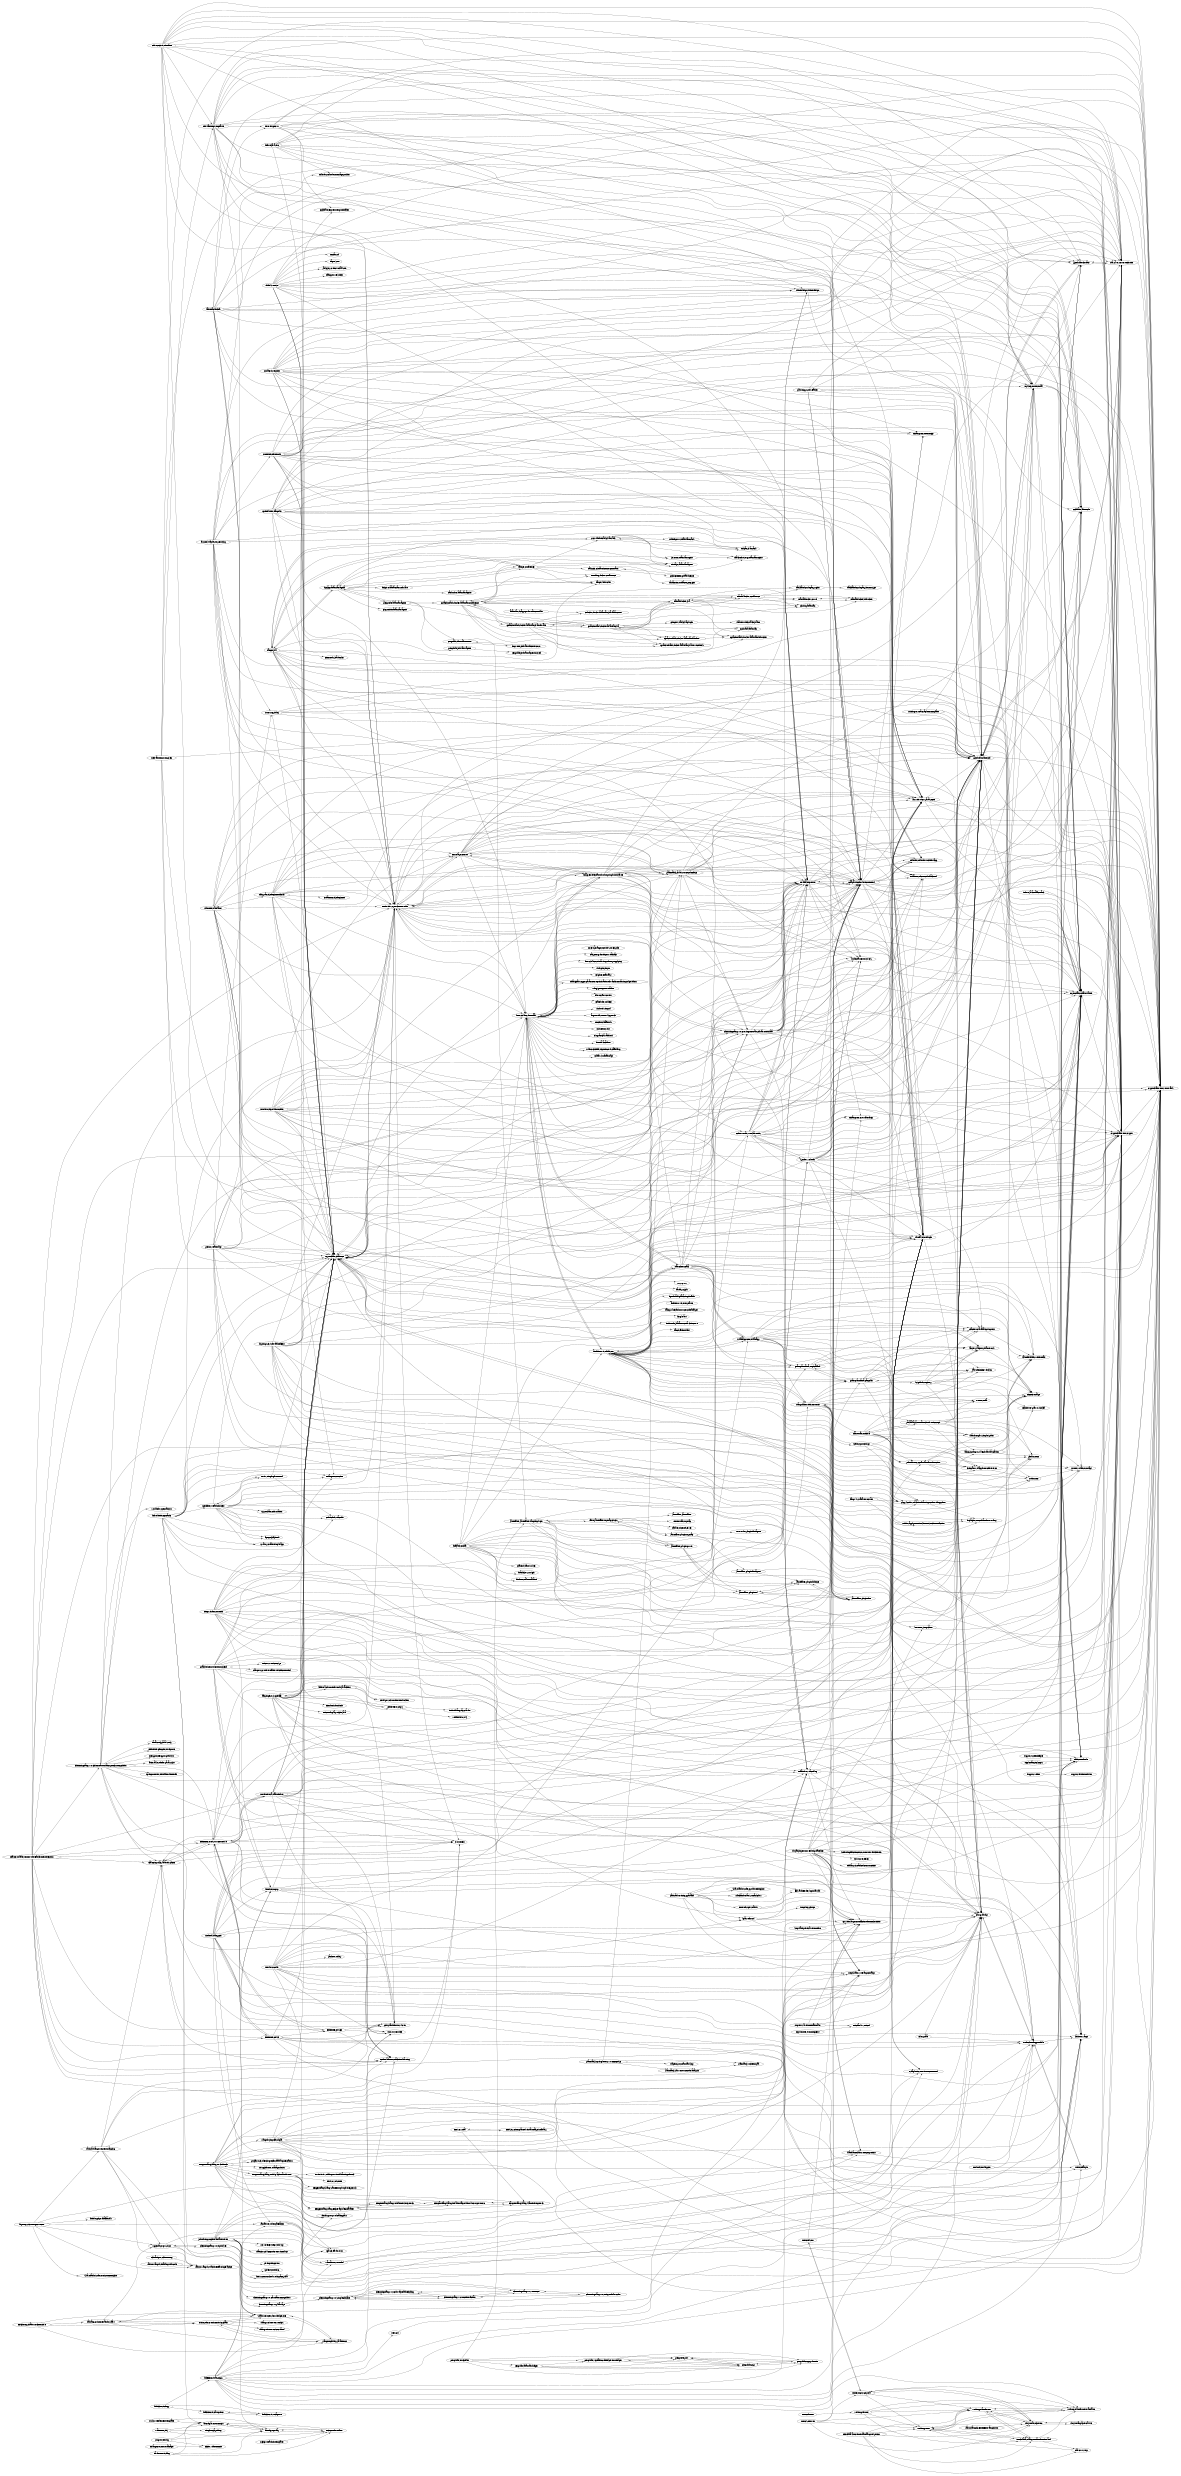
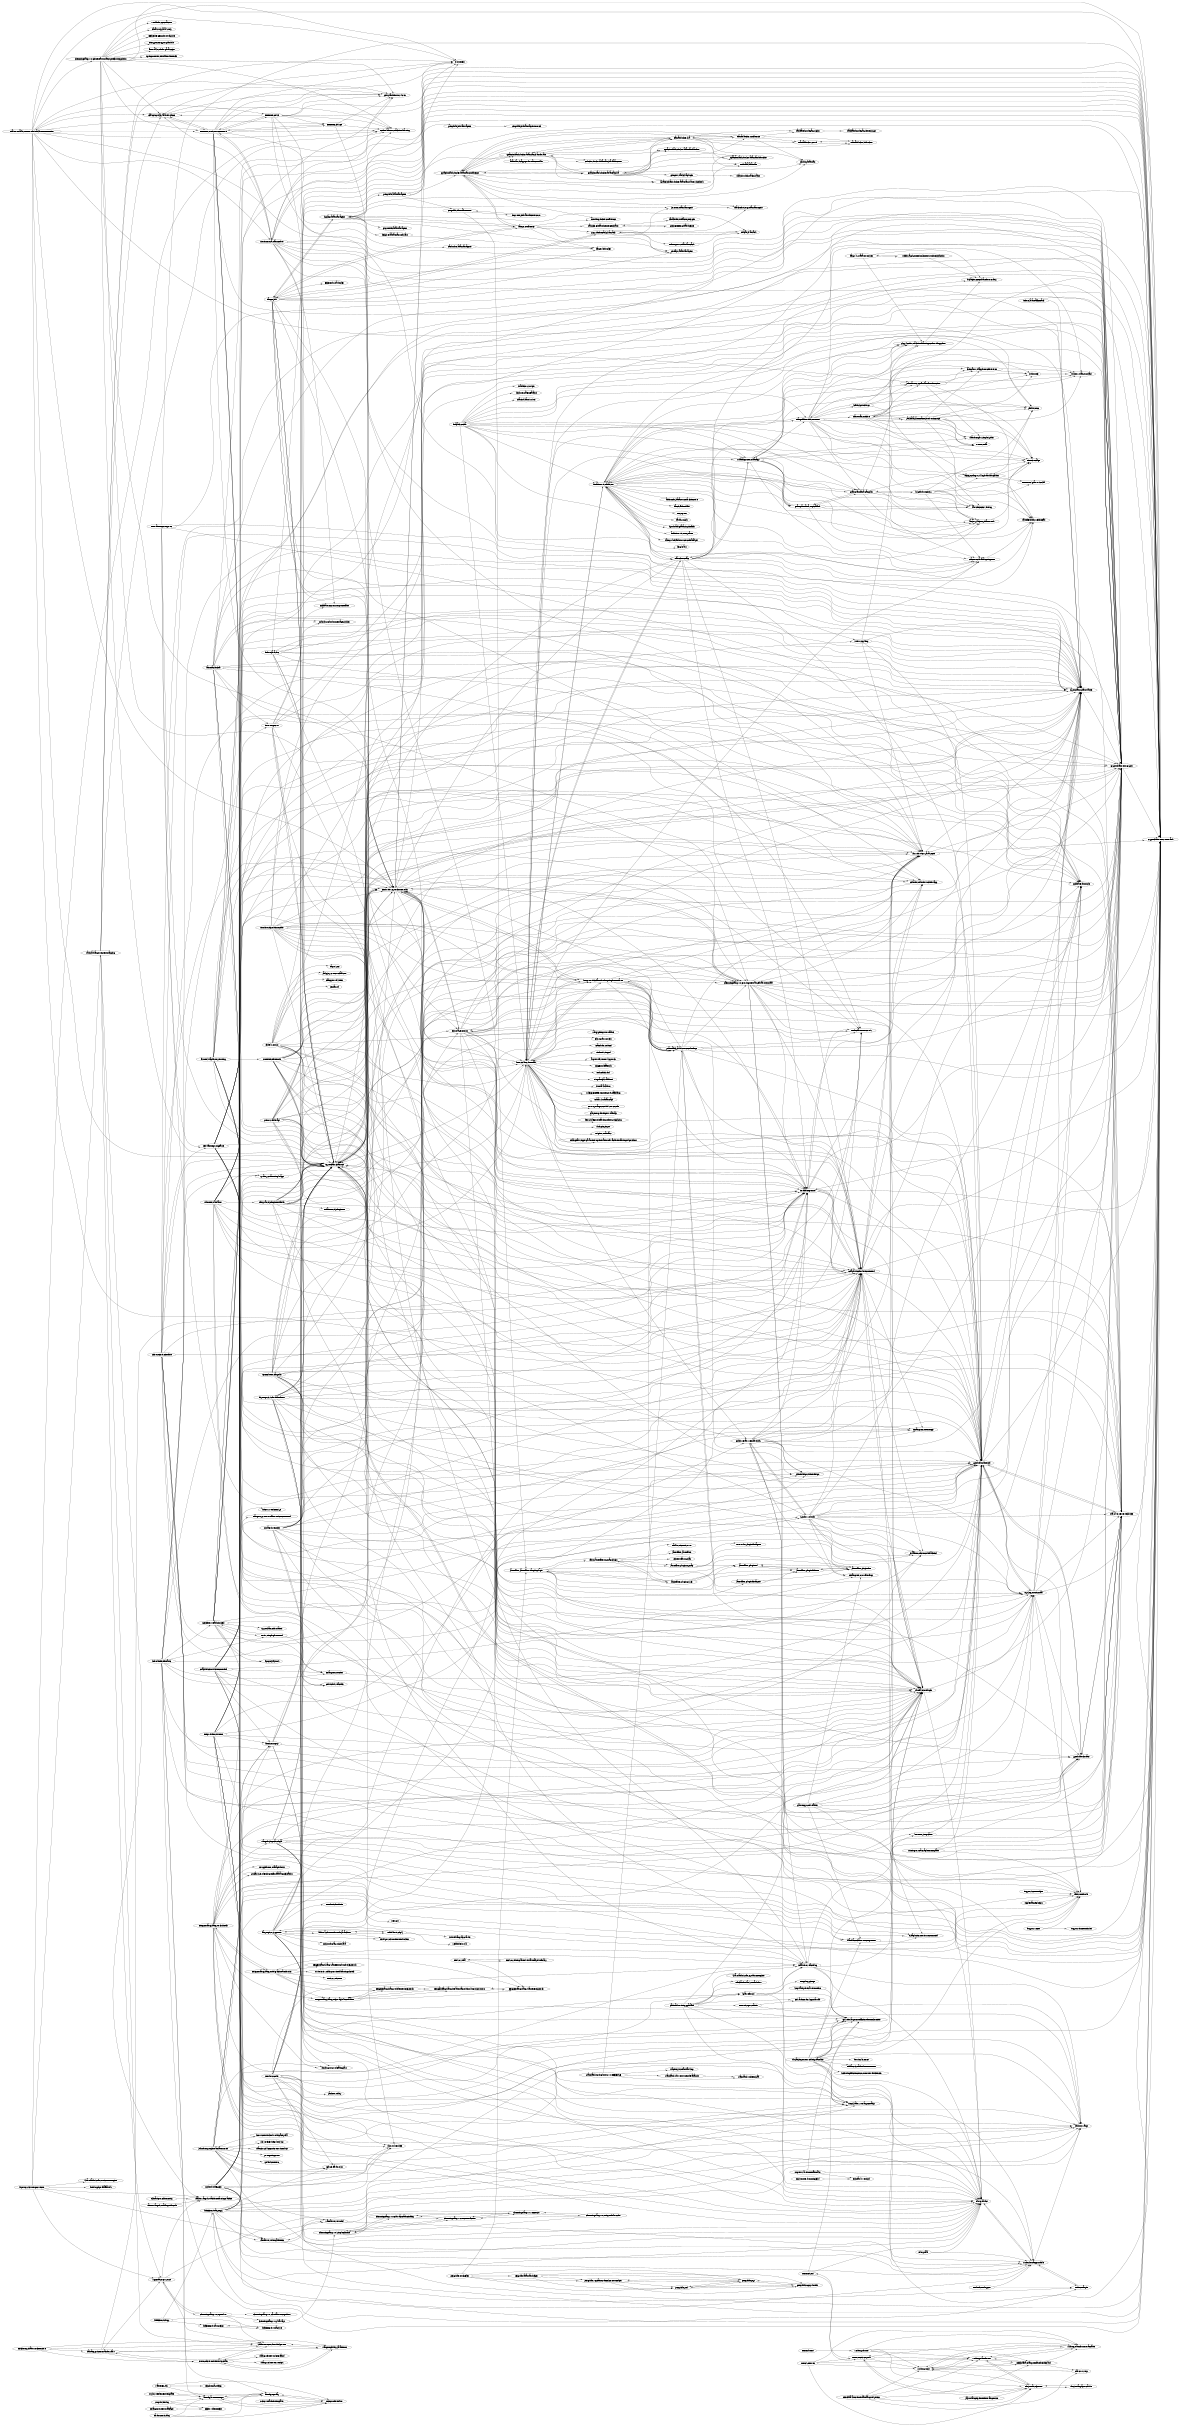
none -> (442, 807)
(702, 902) -> none
(313, 1010) -> (299, 1173)
